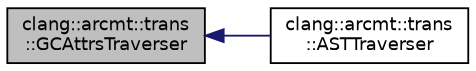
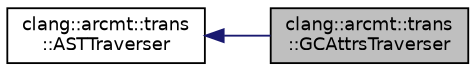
(247, 36) -> (247, 36)
